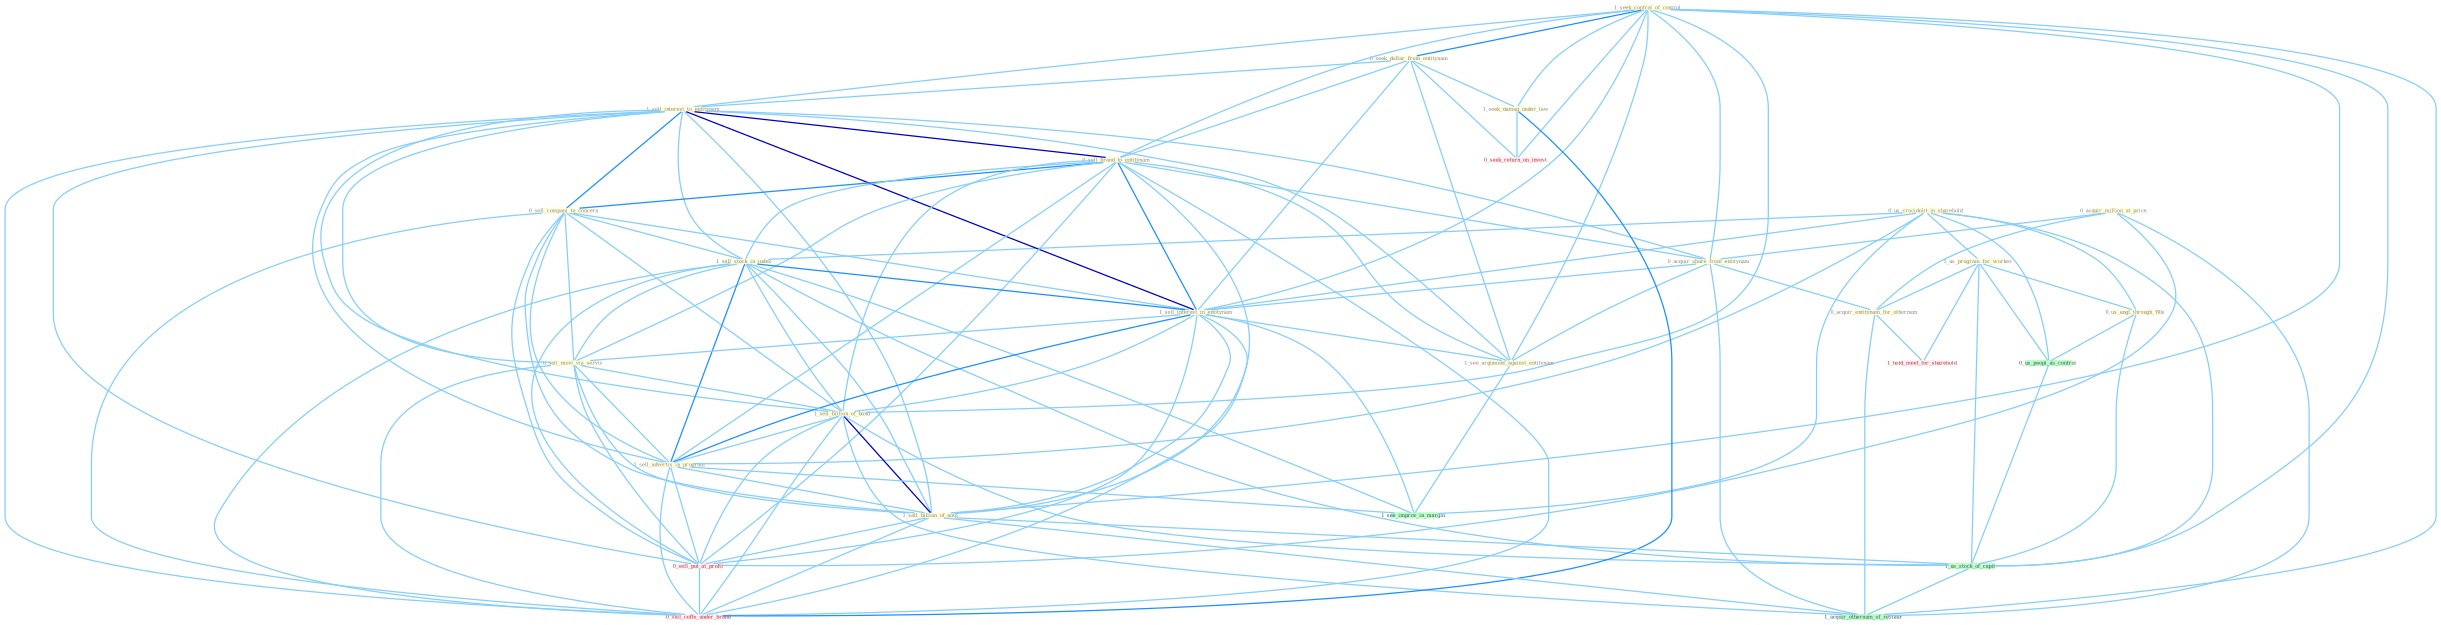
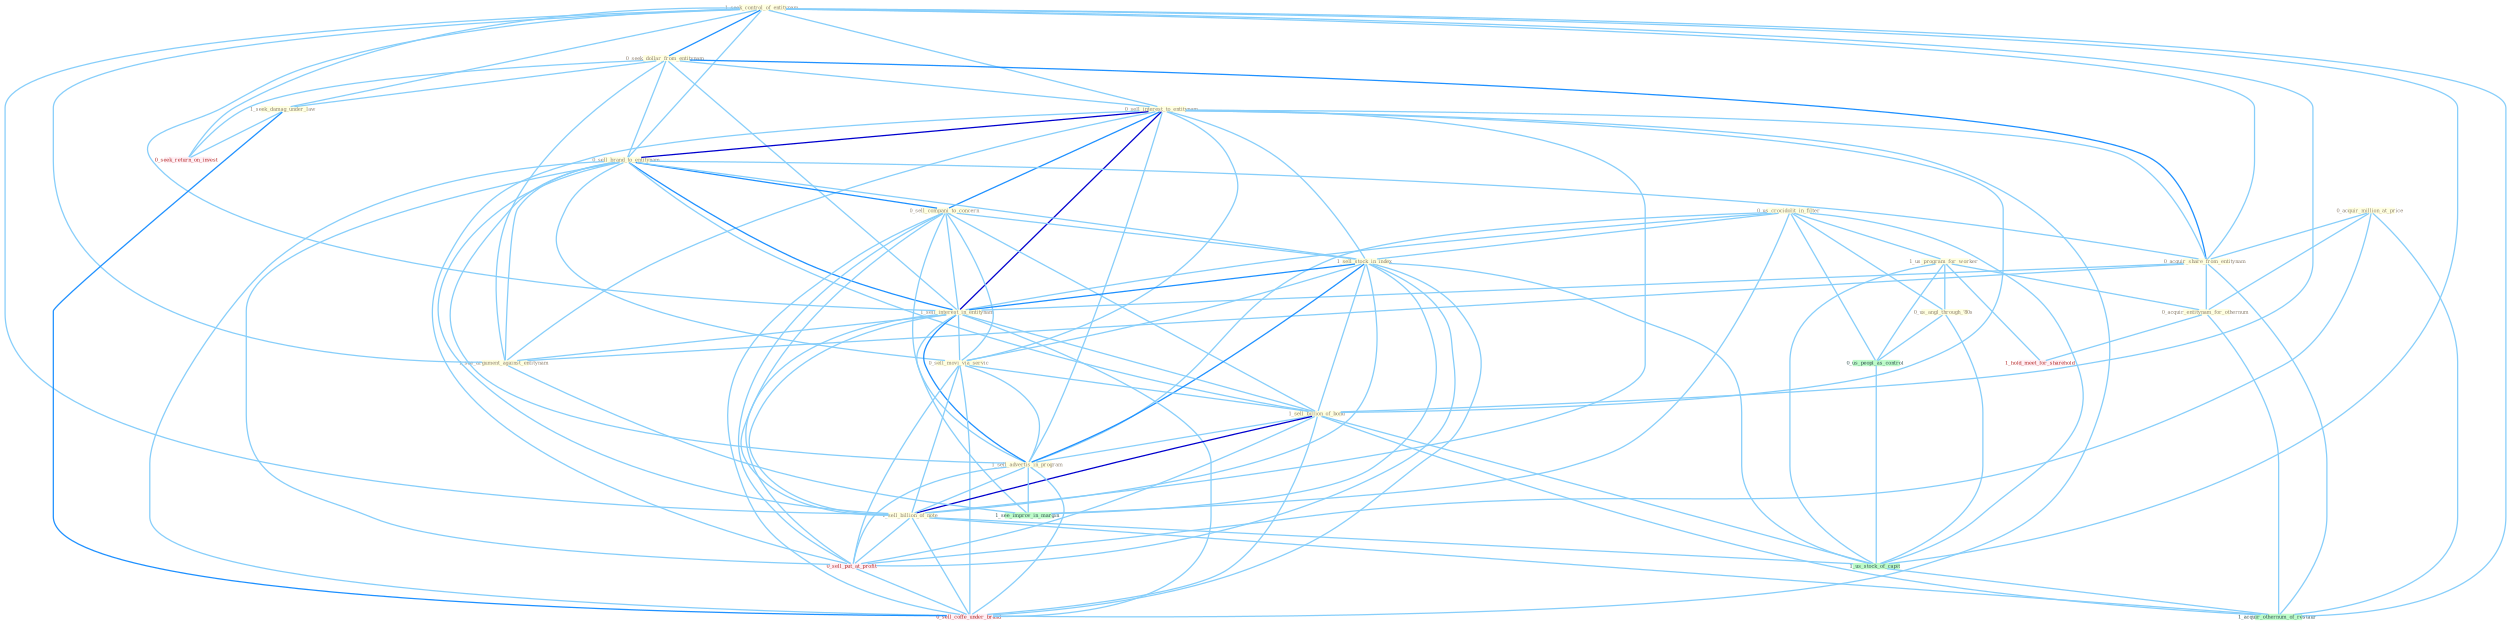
(1648, 8) -> (763, 8)
none -> (1482, 86)
(683, 109) -> (1163, 109)
(1926, 211) -> (1790, 211)
